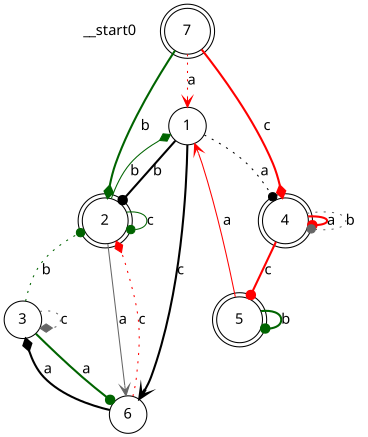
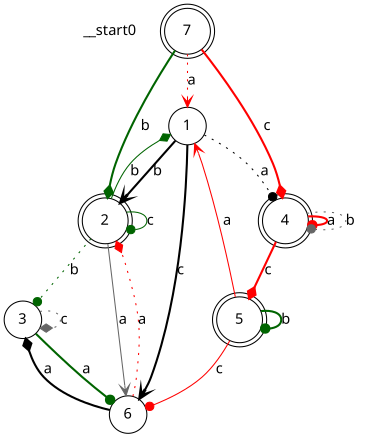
(151, 169) -> (151, 169)
(43, 261) -> (66, 269)
(264, 266) -> (264, 266)
(142, 320) -> (142, 320)
none -> (198, 380)
